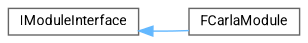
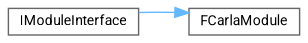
(171, 31) -> (157, 12)
